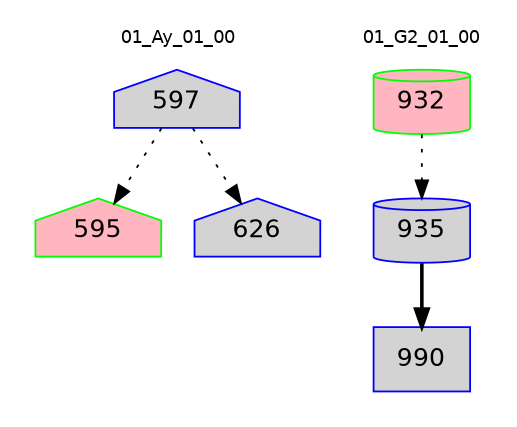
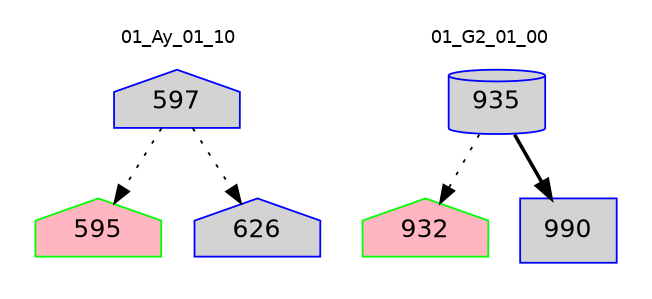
(178, 38) -> (178, 38)
(422, 102) -> (425, 231)
(422, 157) -> (464, 161)
